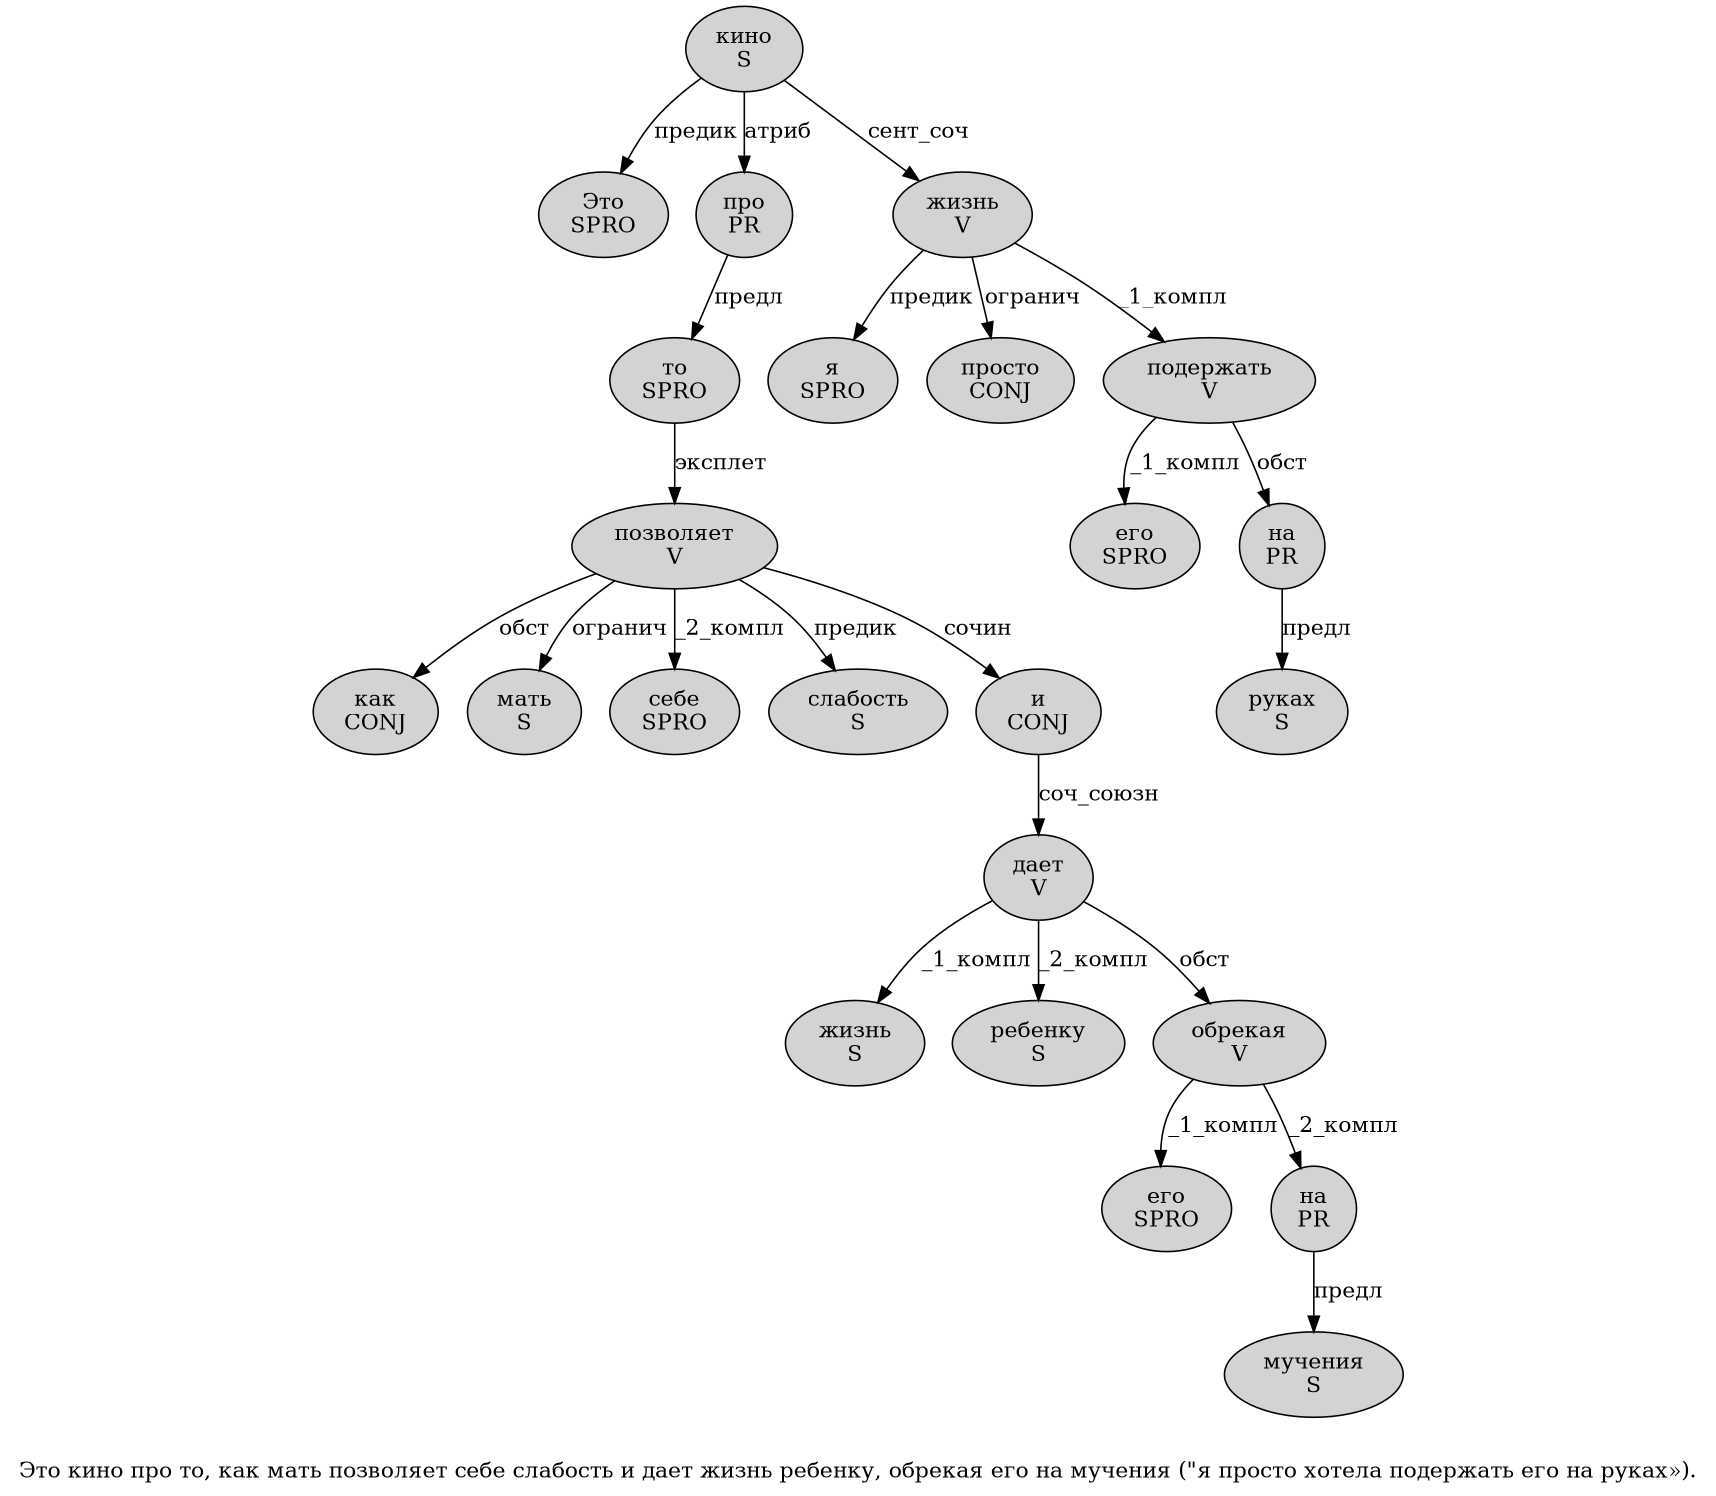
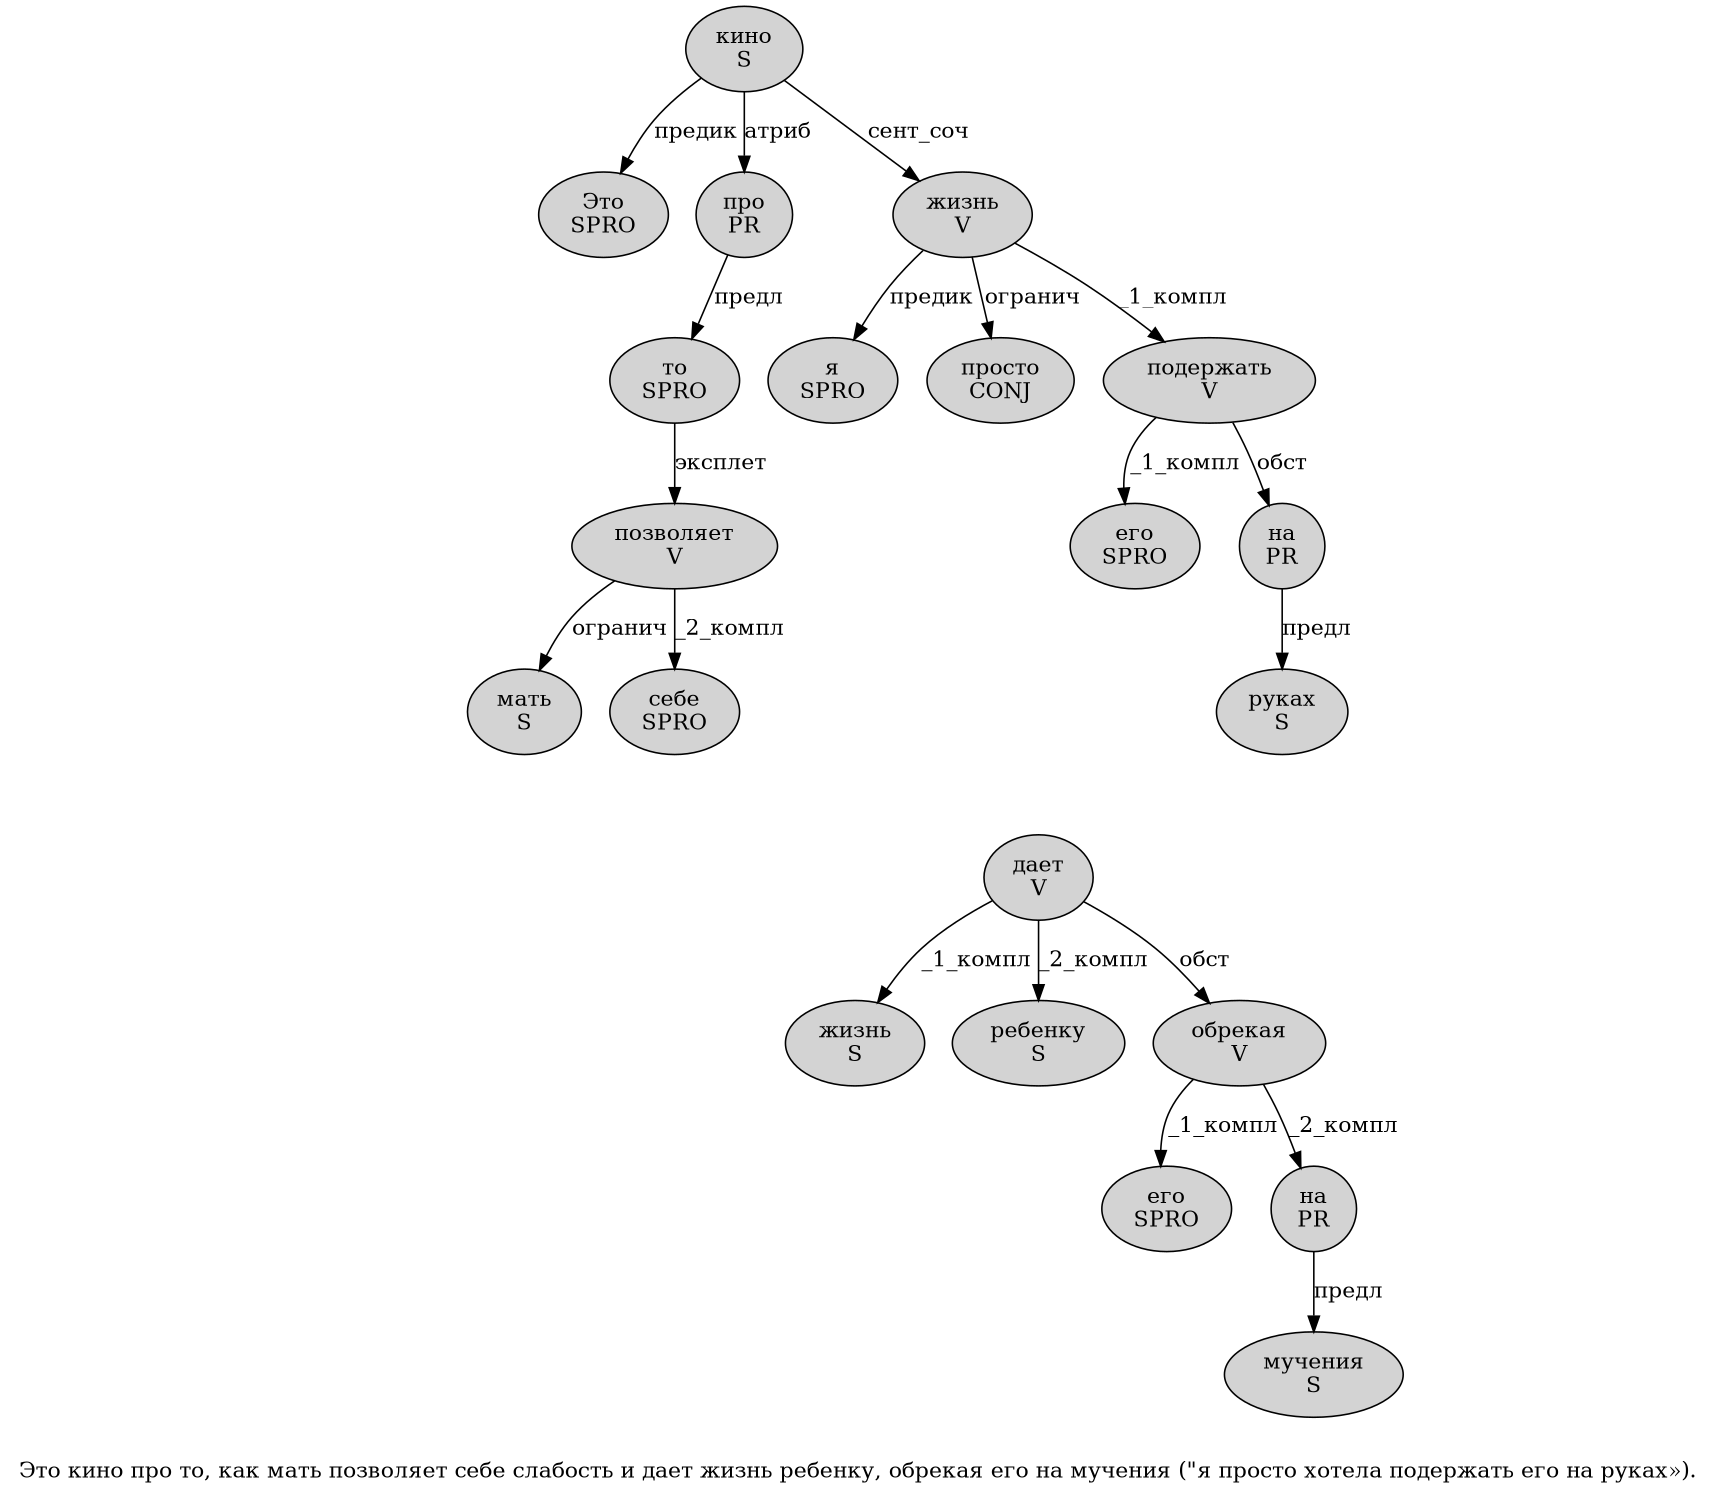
(376, 712) -> none
(858, 712) -> none
(1039, 712) -> none
